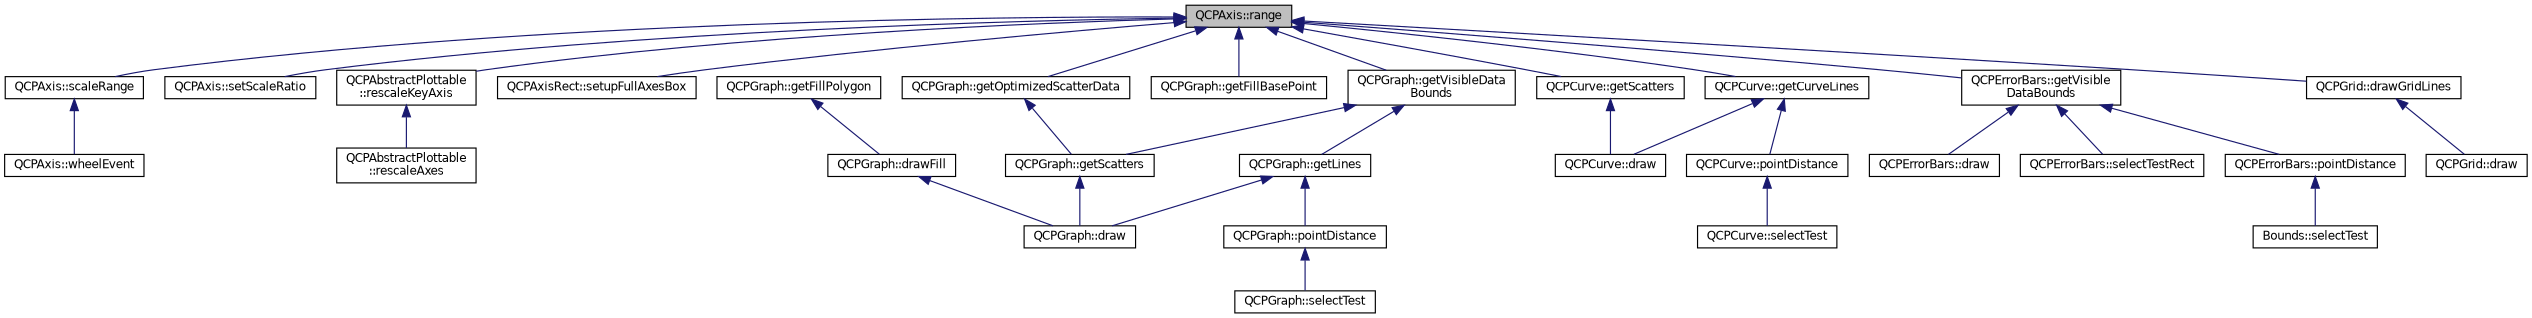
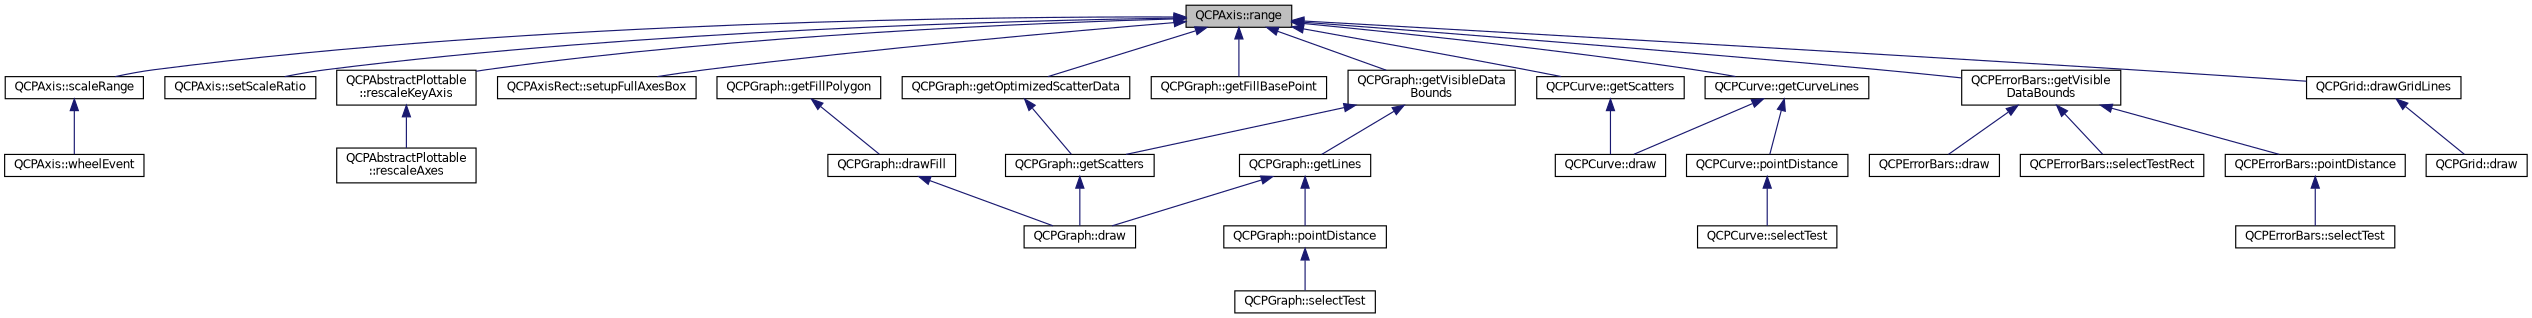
(2315, 237) -> (2315, 237)
